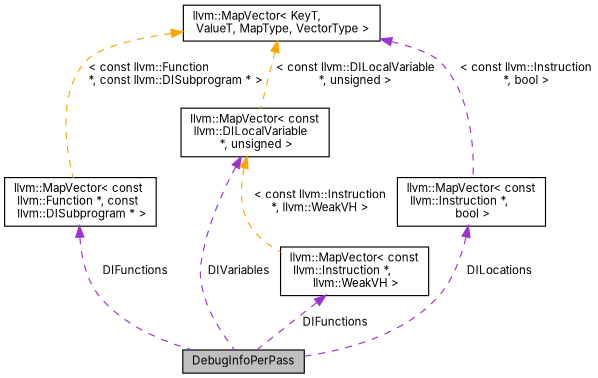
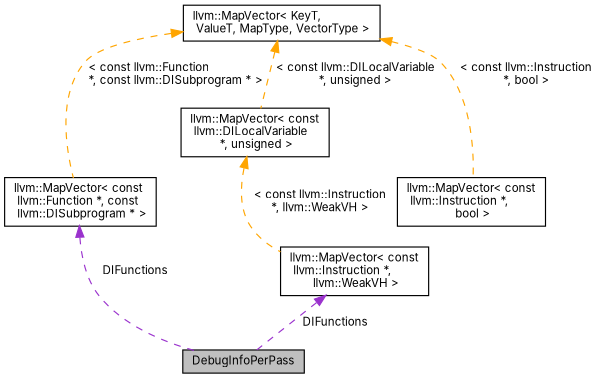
(459, 91) -> (459, 91)
(202, 260) -> none
(406, 323) -> none
